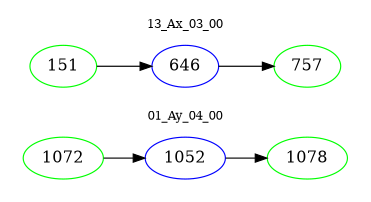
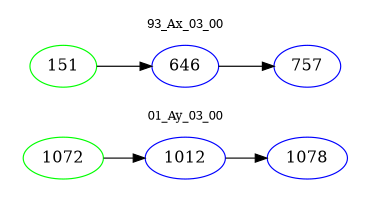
(185, 25) -> (185, 25)
(307, 66) -> (307, 66)
(185, 117) -> (185, 117)
(185, 158) -> (185, 158)
(307, 158) -> (307, 158)
